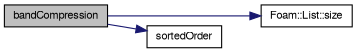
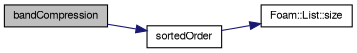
(179, 16) -> (236, 28)
